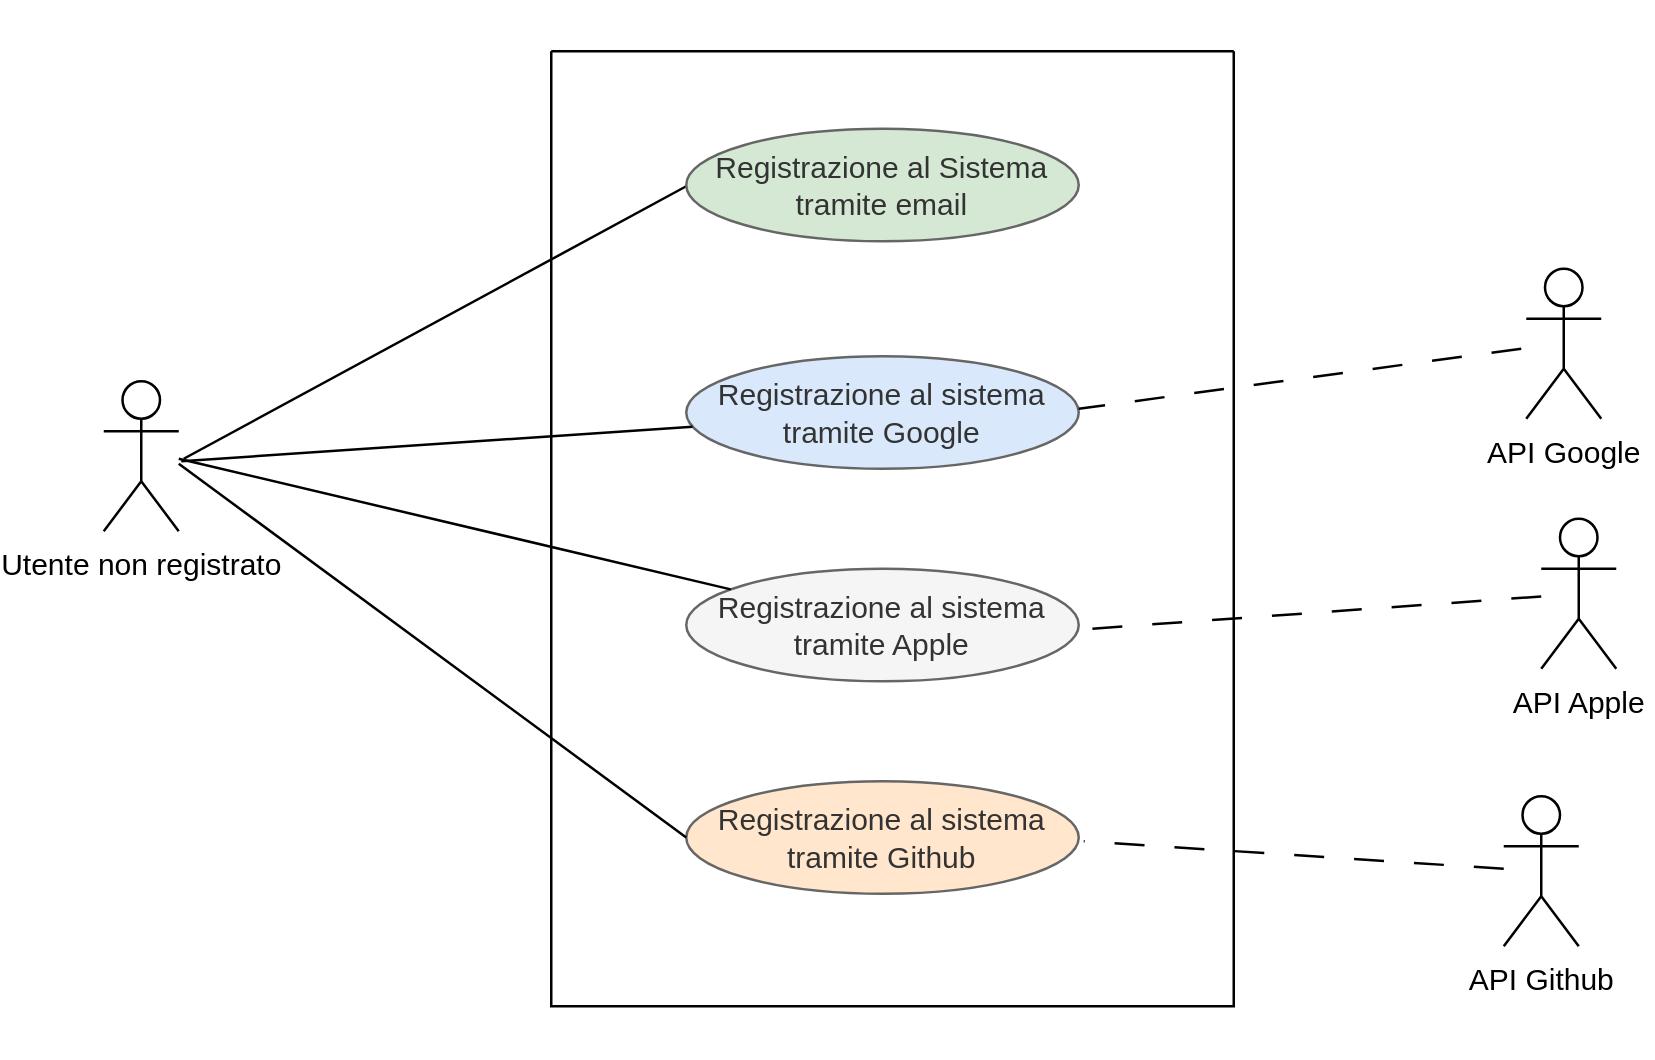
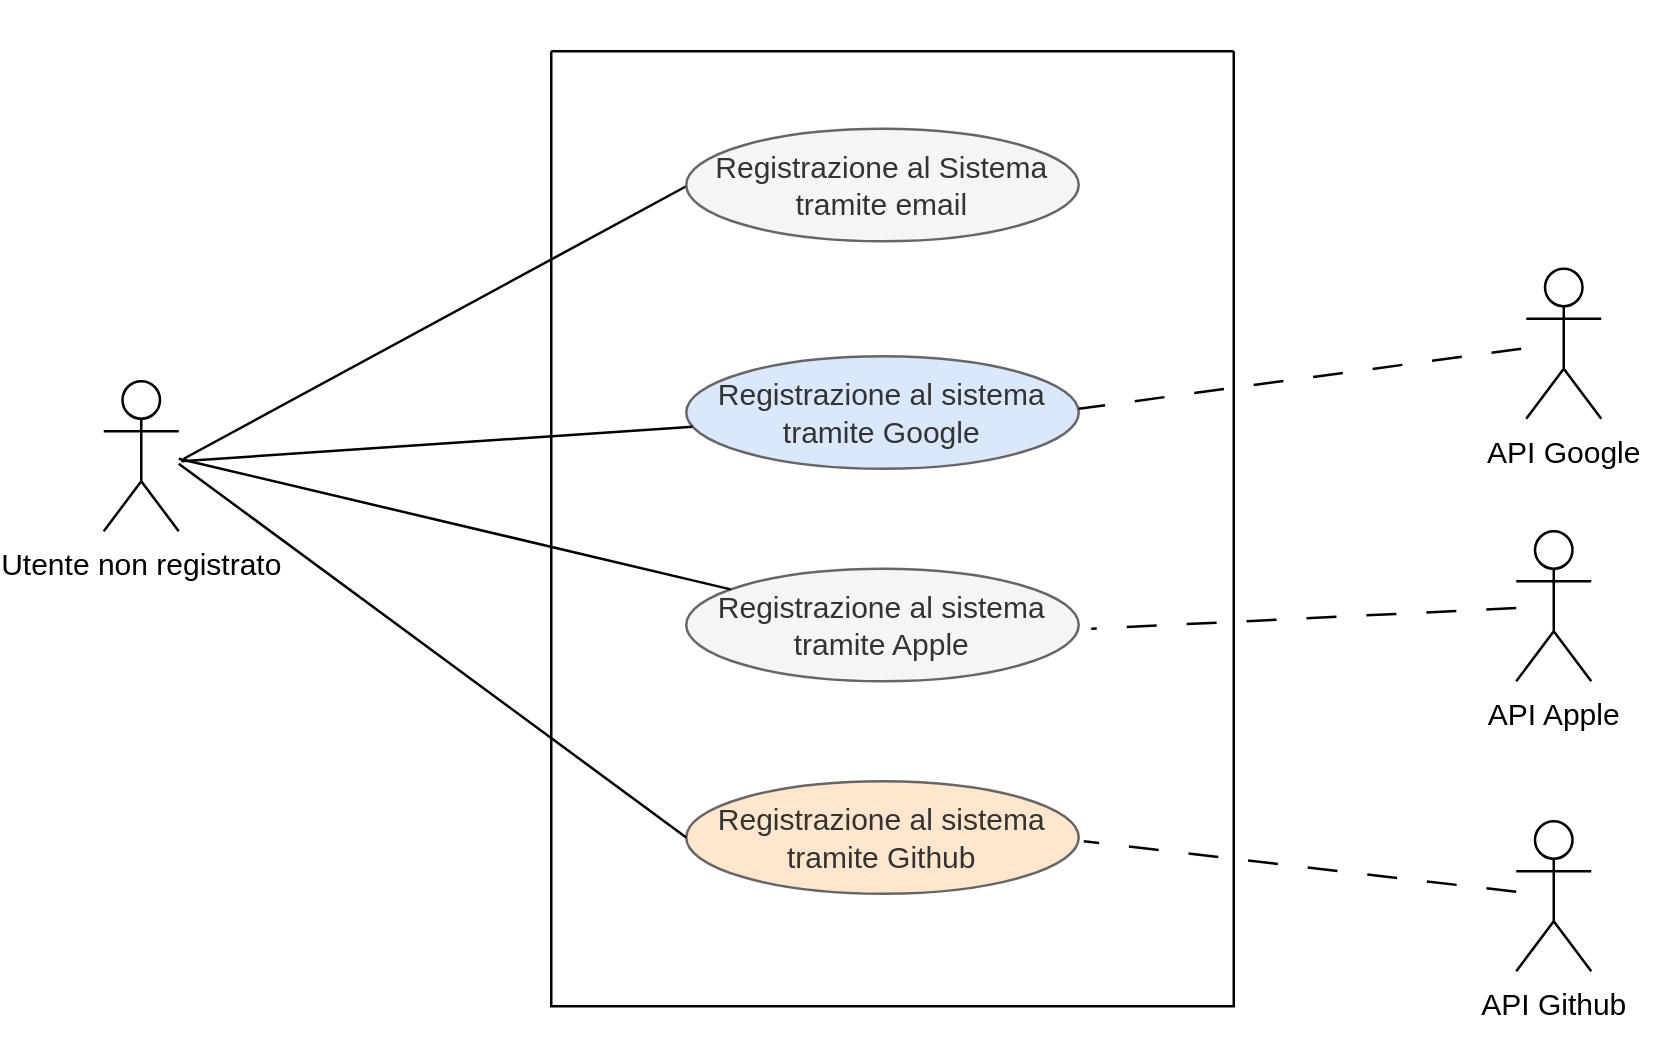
(883, 185) -> (883, 185)
(1579, 594) -> (1554, 606)
(1541, 871) -> (1554, 896)
